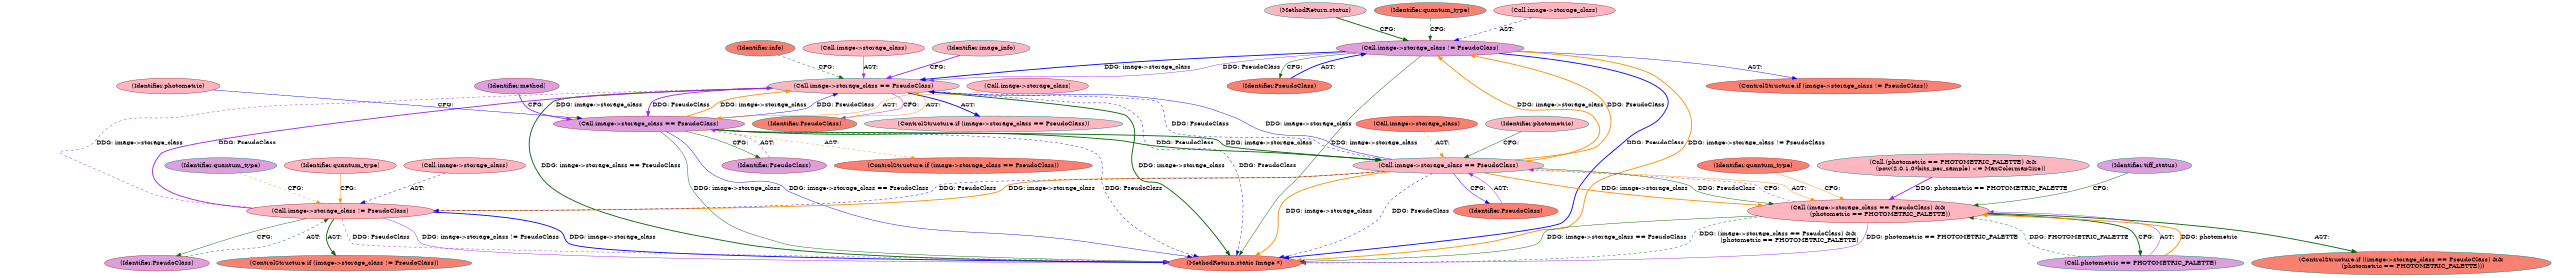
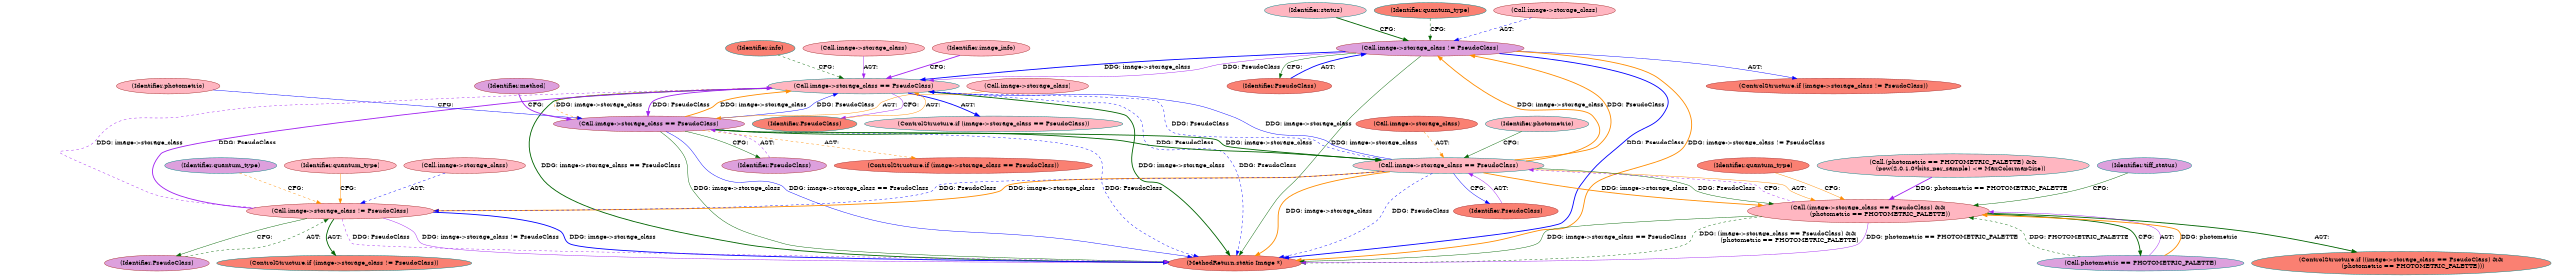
(1315, 10) -> (1315, 10)
(981, 48) -> (981, 48)
